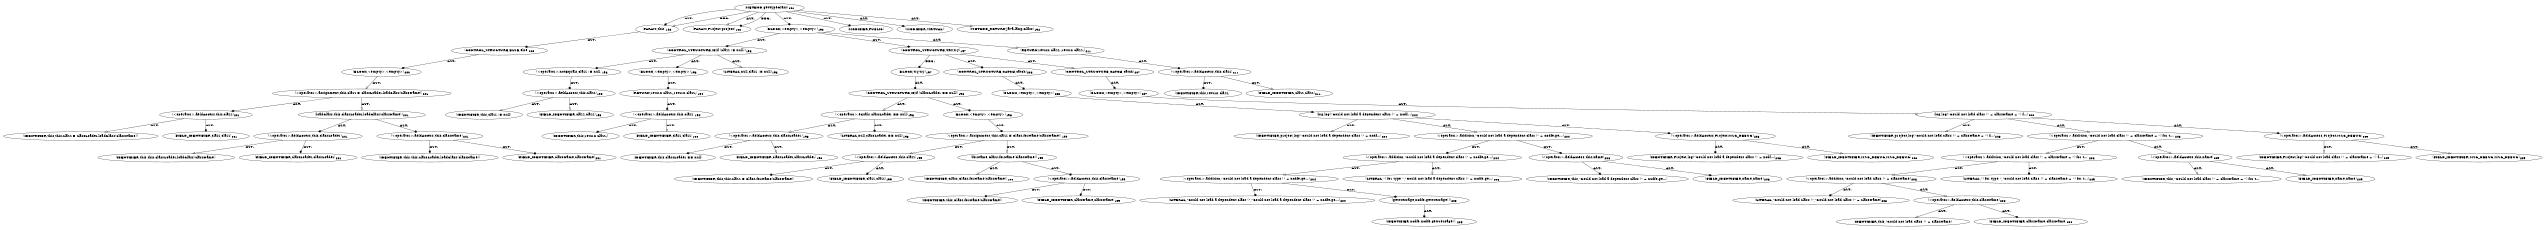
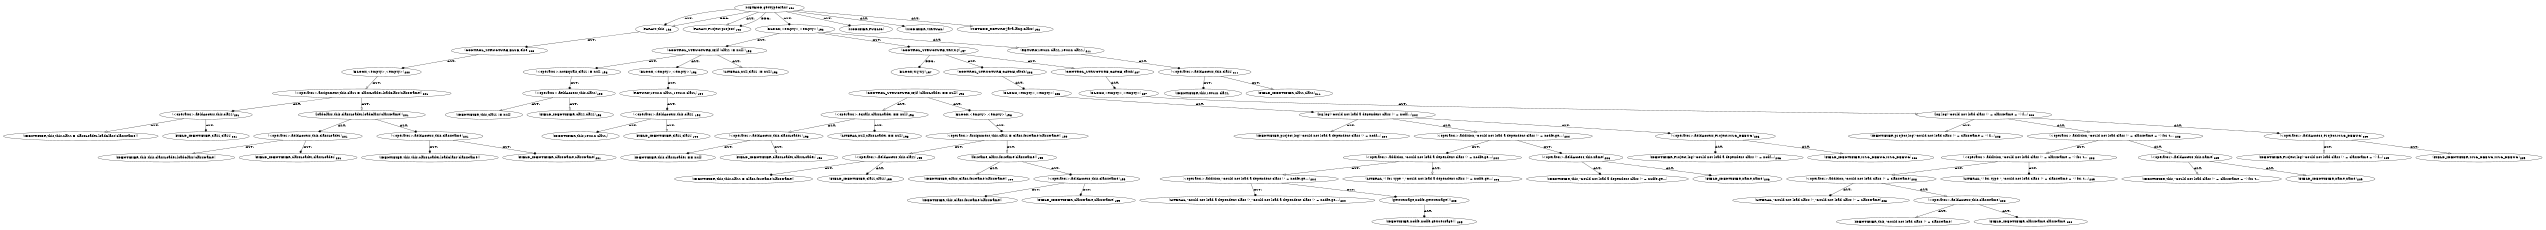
(915, 82) -> none
